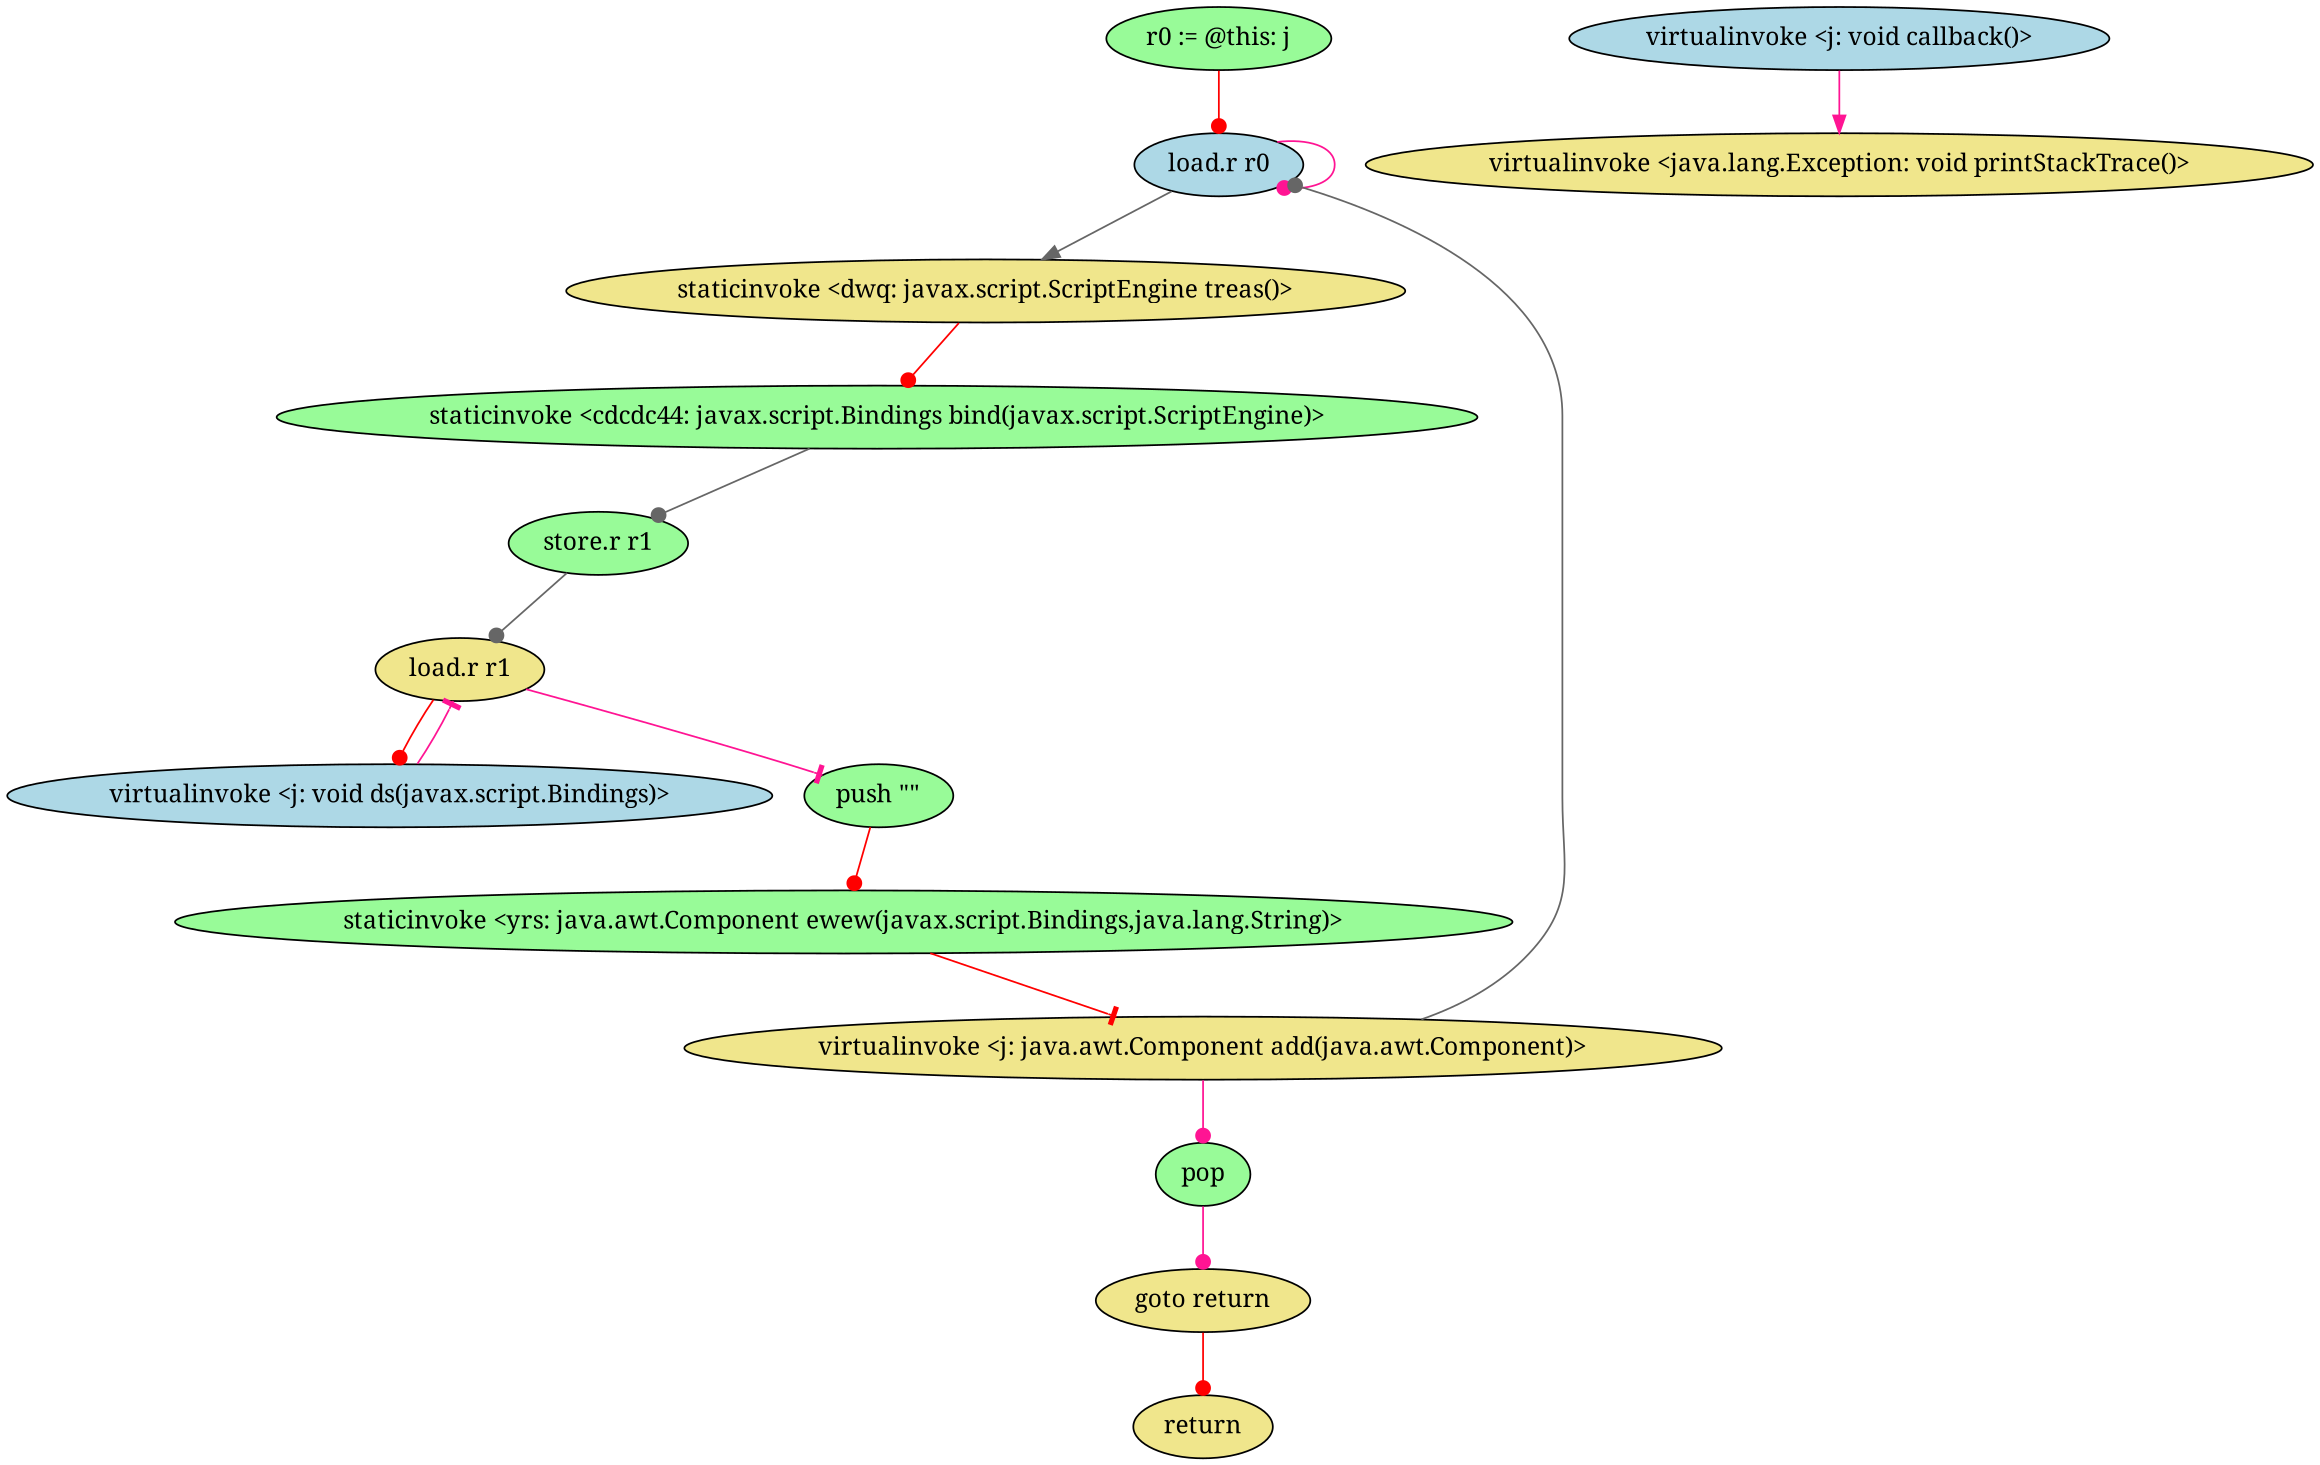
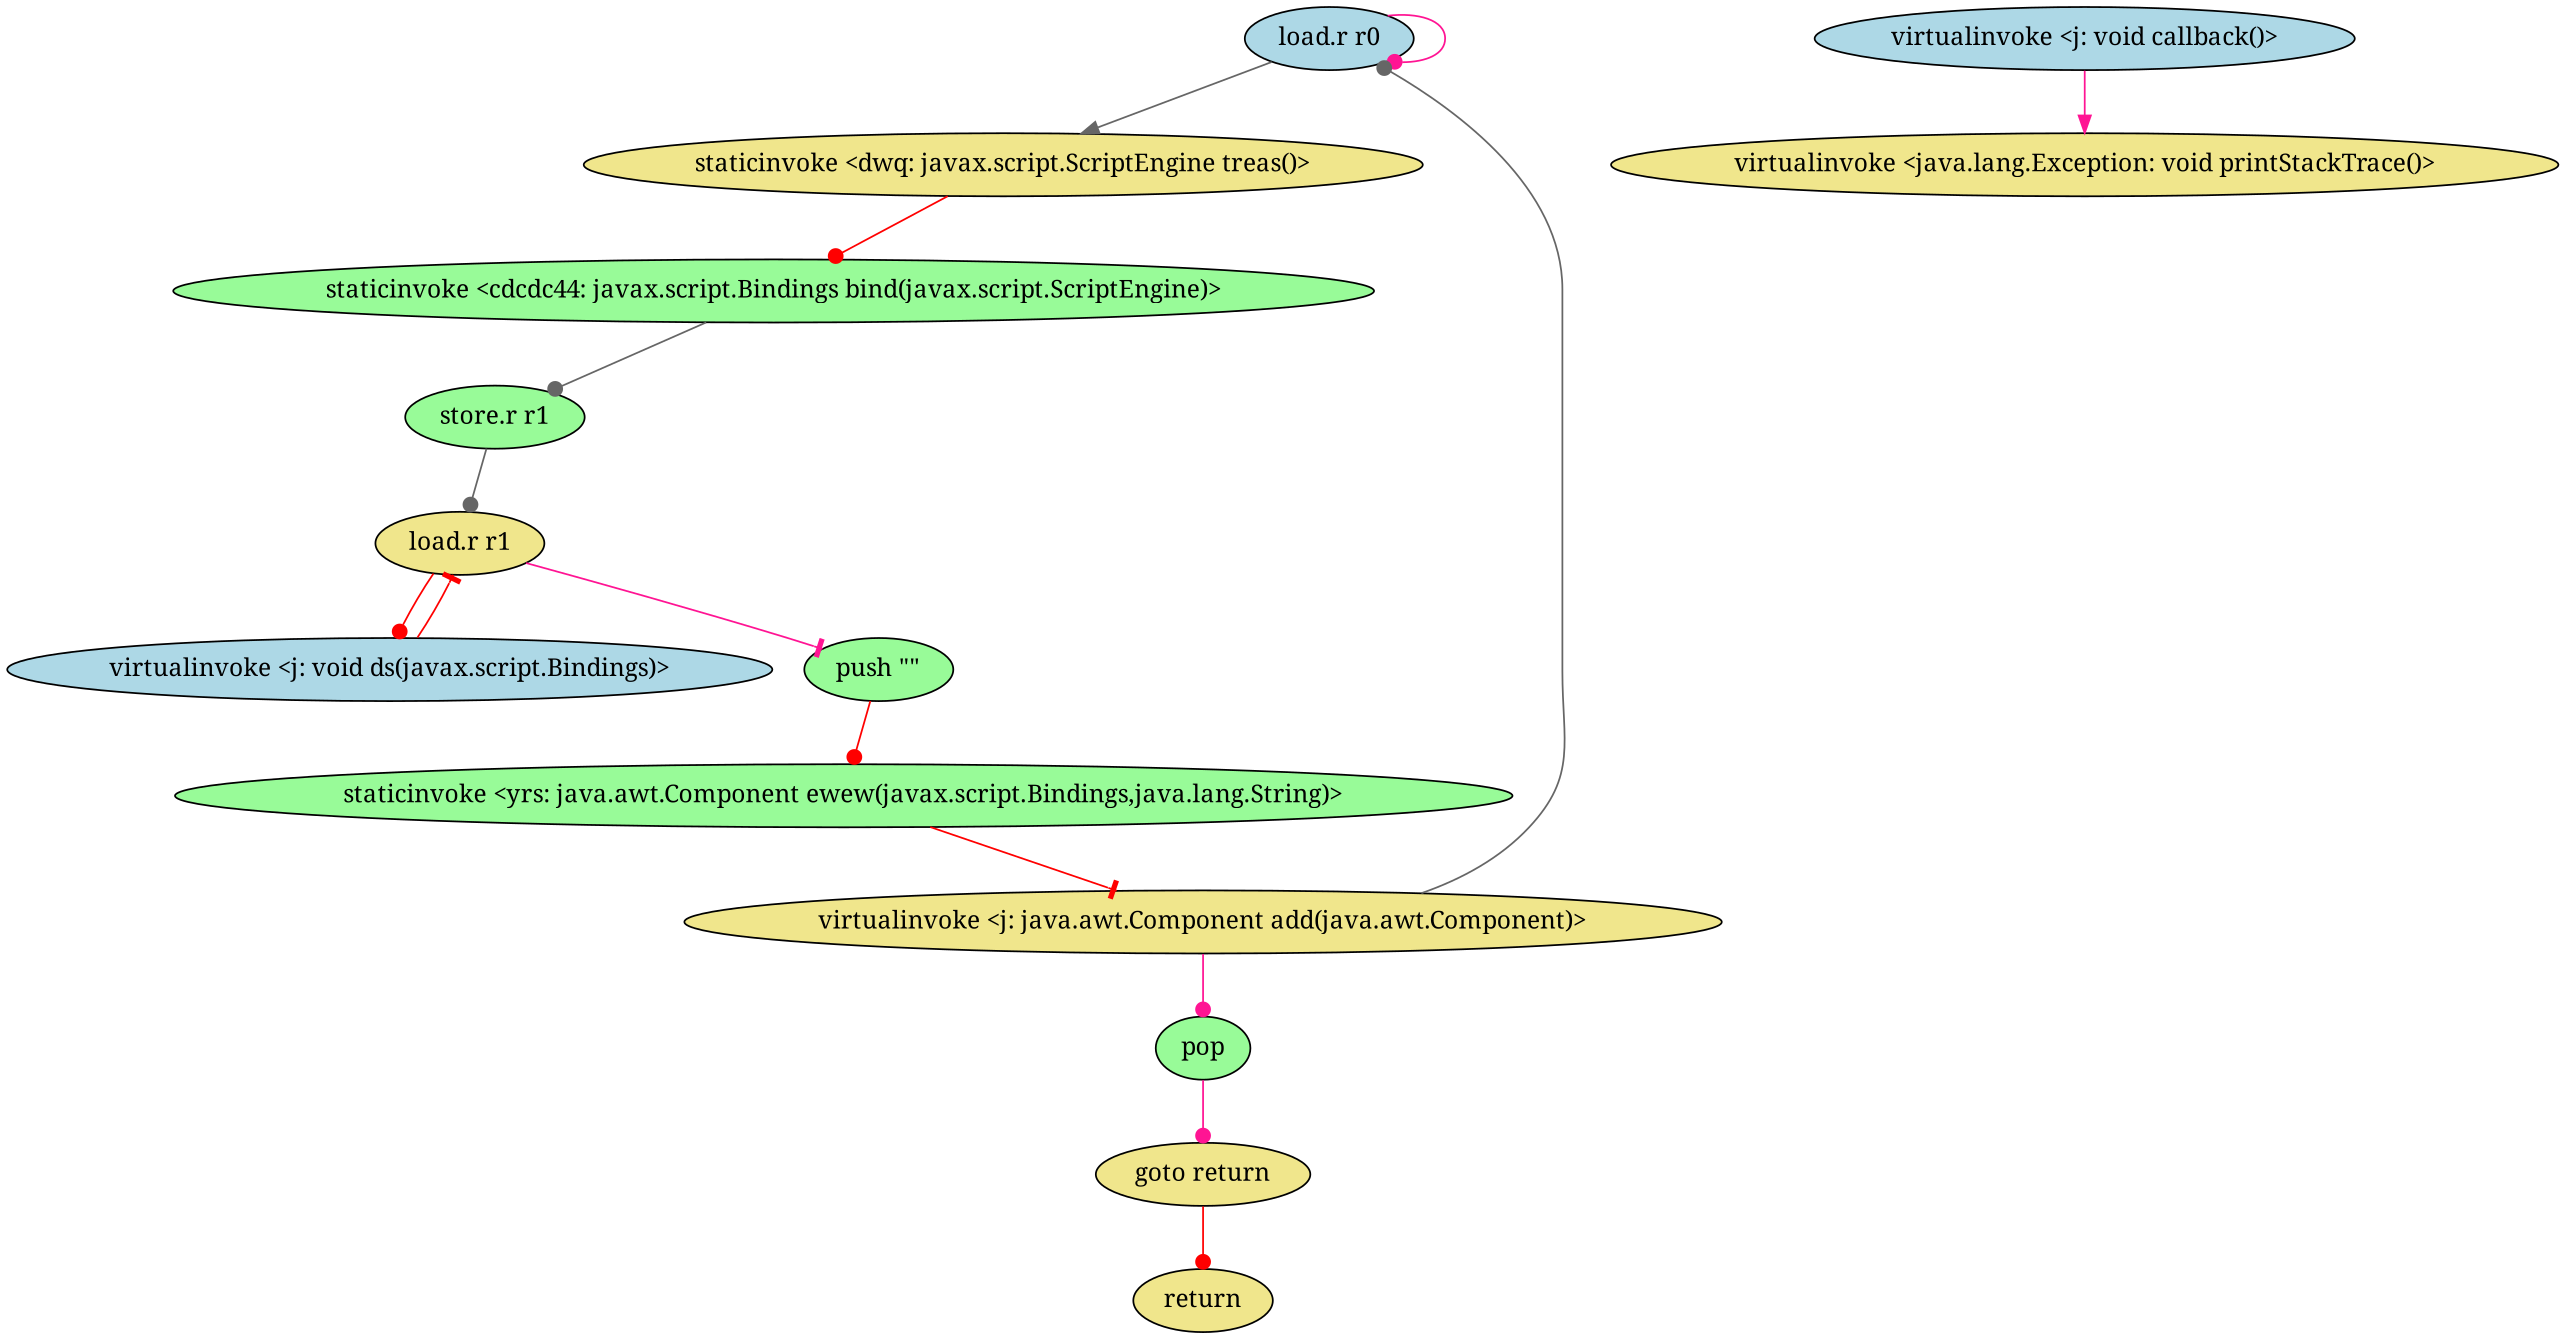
(1219, 39) -> none
(434, 737) -> (434, 611)
